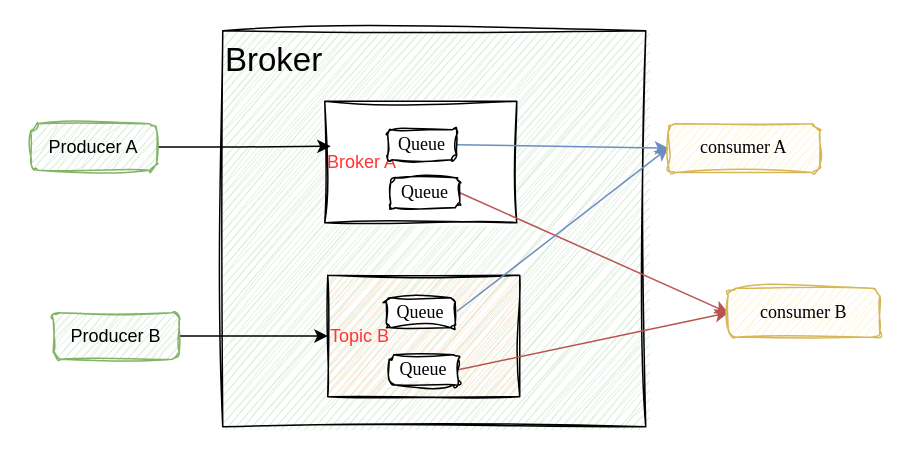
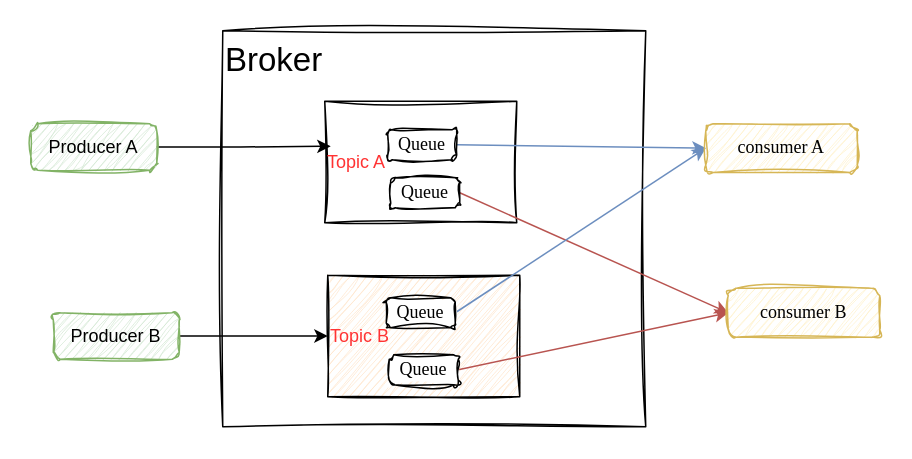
(744, 148) -> (782, 148)
(366, 163) -> (358, 163)
(434, 229) -> (434, 229)
